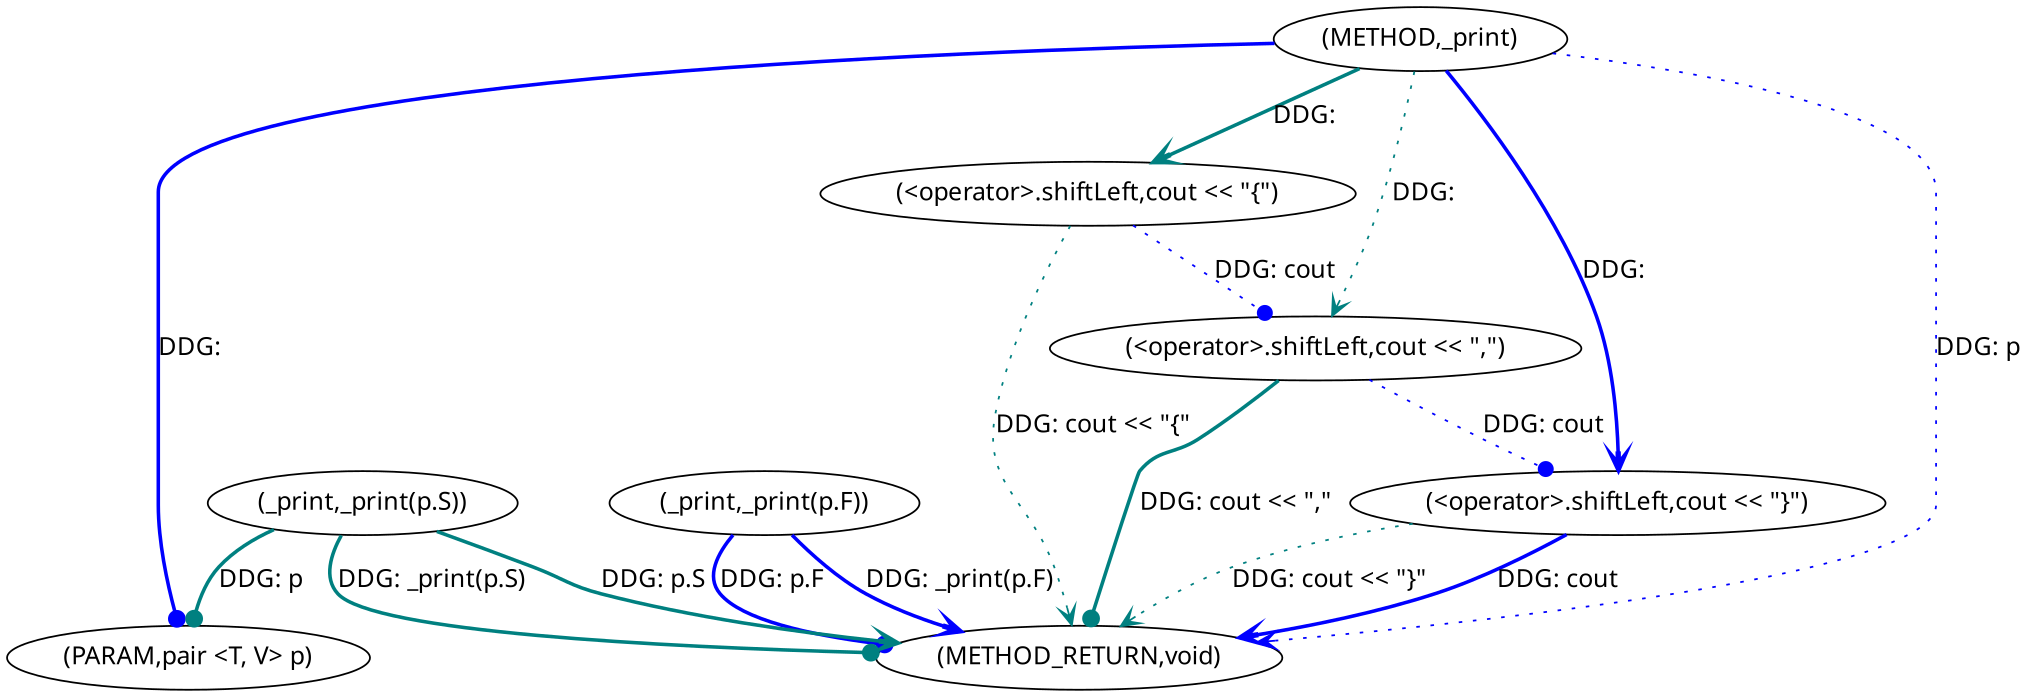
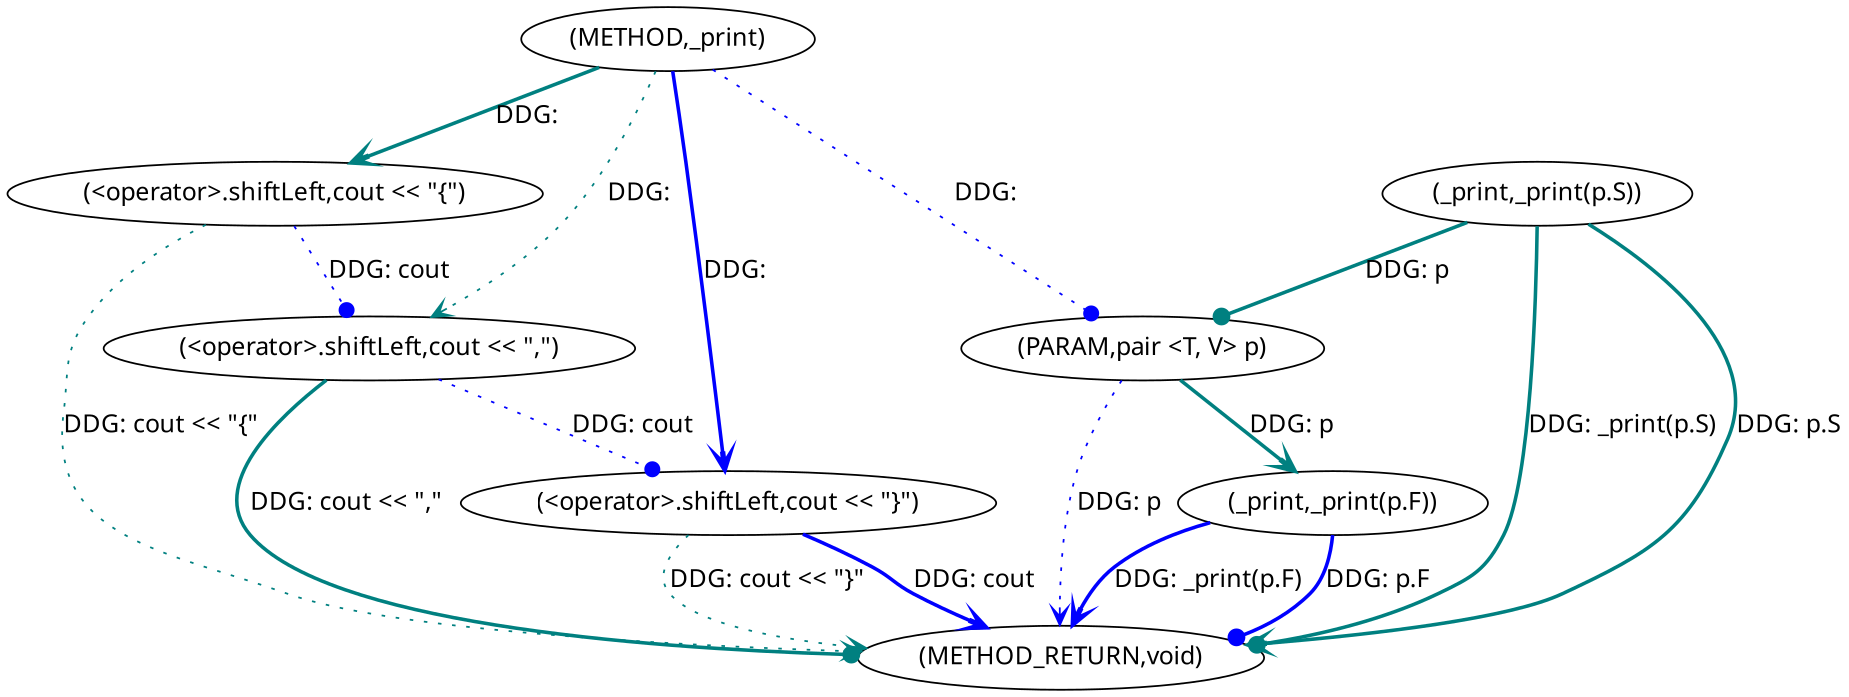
(494, 90) -> (899, 190)
none -> (1231, 420)
(1936, 479) -> (1072, 488)
